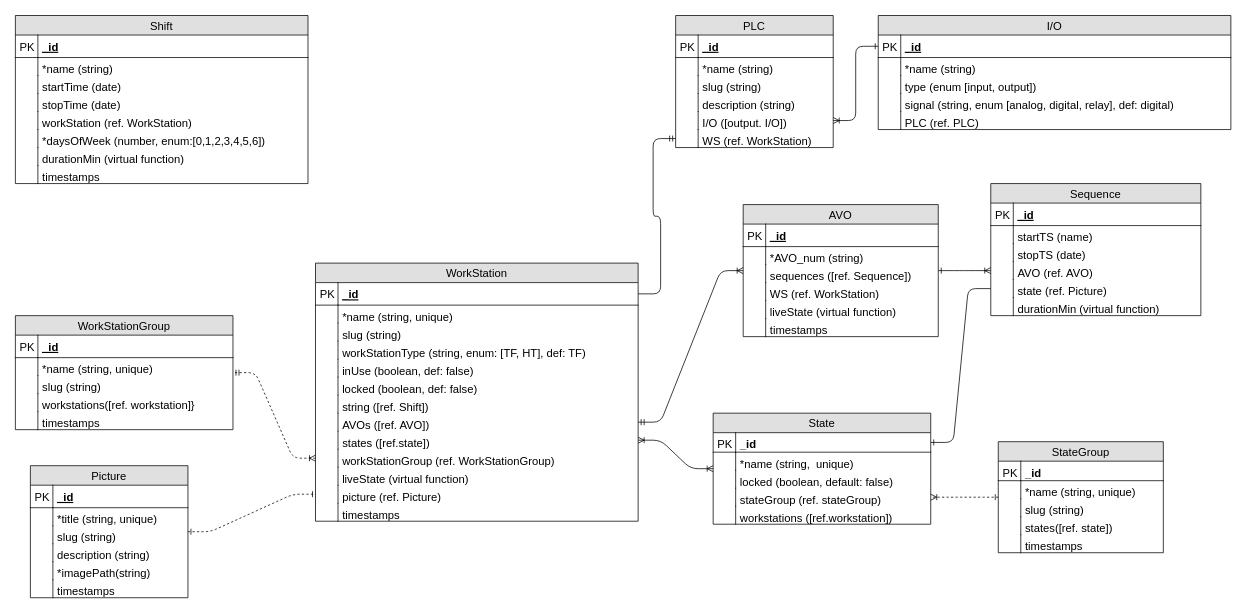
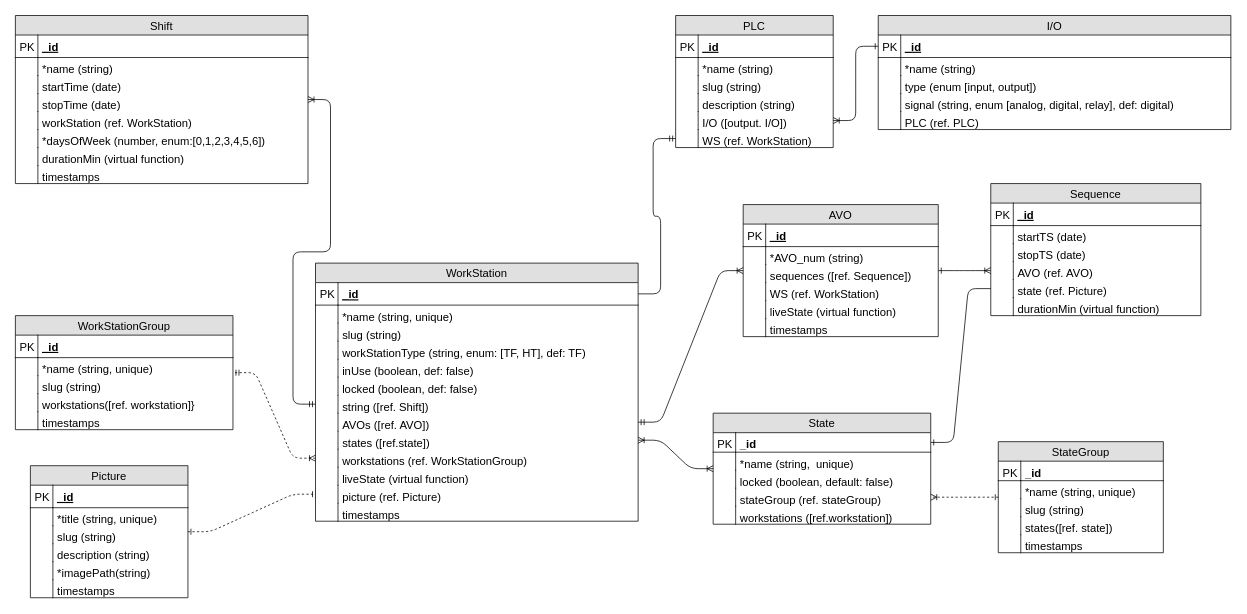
none -> (330, 185)
(1060, 237) -> (1060, 237)
(461, 461) -> (448, 461)
